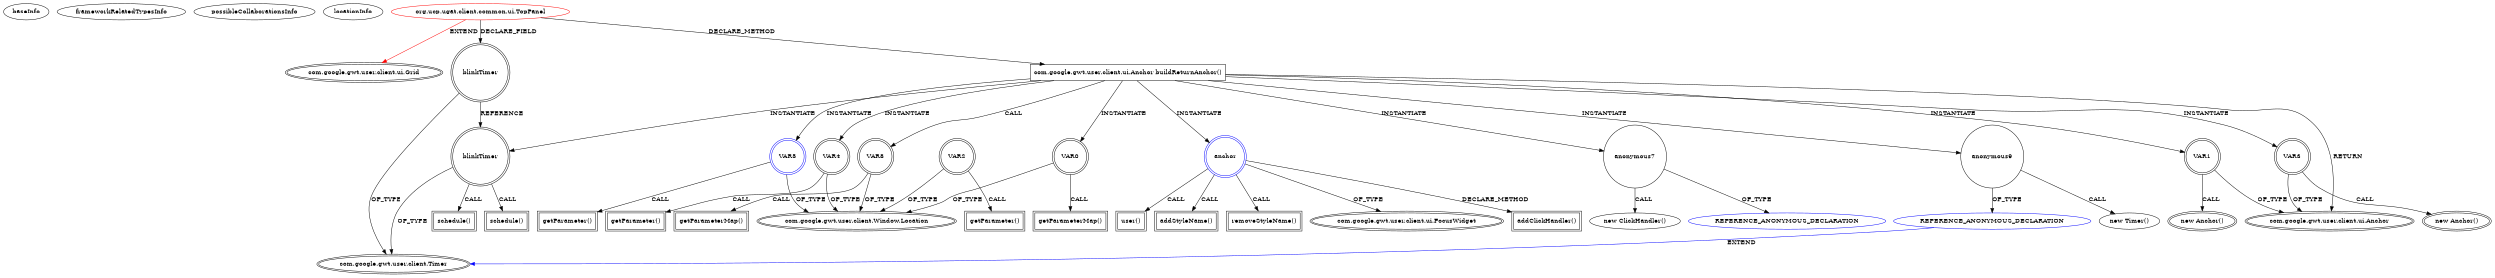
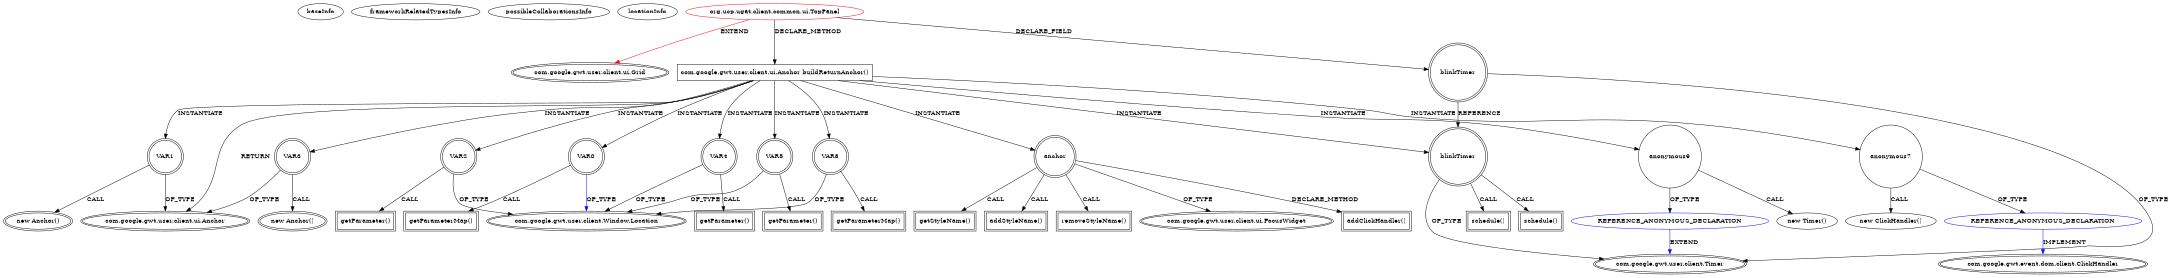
none -> (615, 111)
(1014, 114) -> (846, 114)
(788, 157) -> (775, 157)
(1225, 157) -> (1055, 157)
(986, 186) -> (586, 190)
(1131, 221) -> (945, 221)
none -> (2043, 264)
